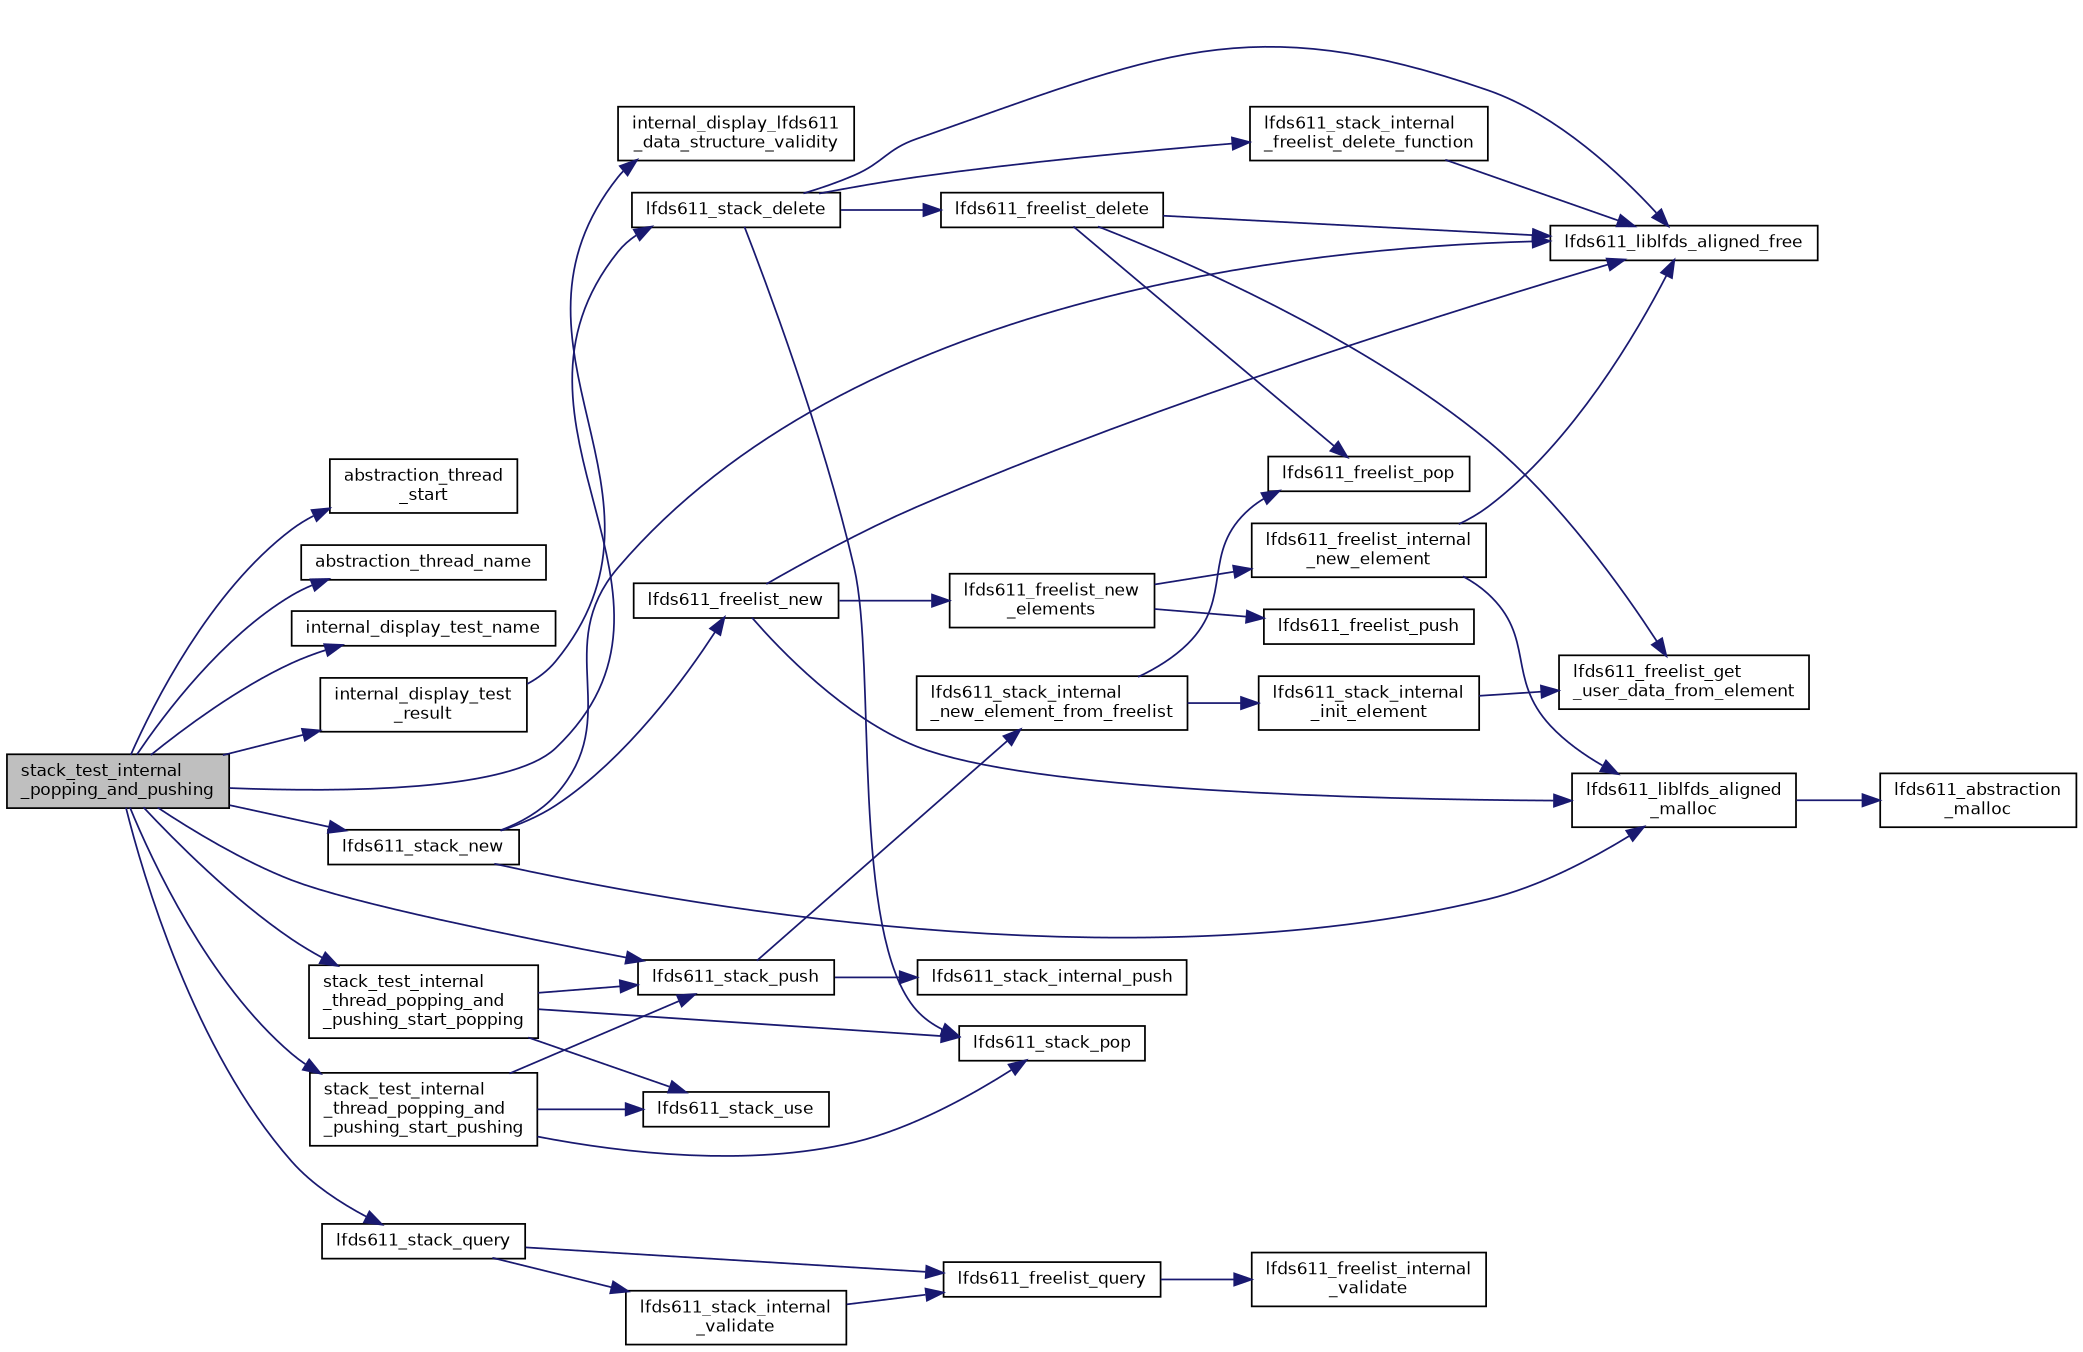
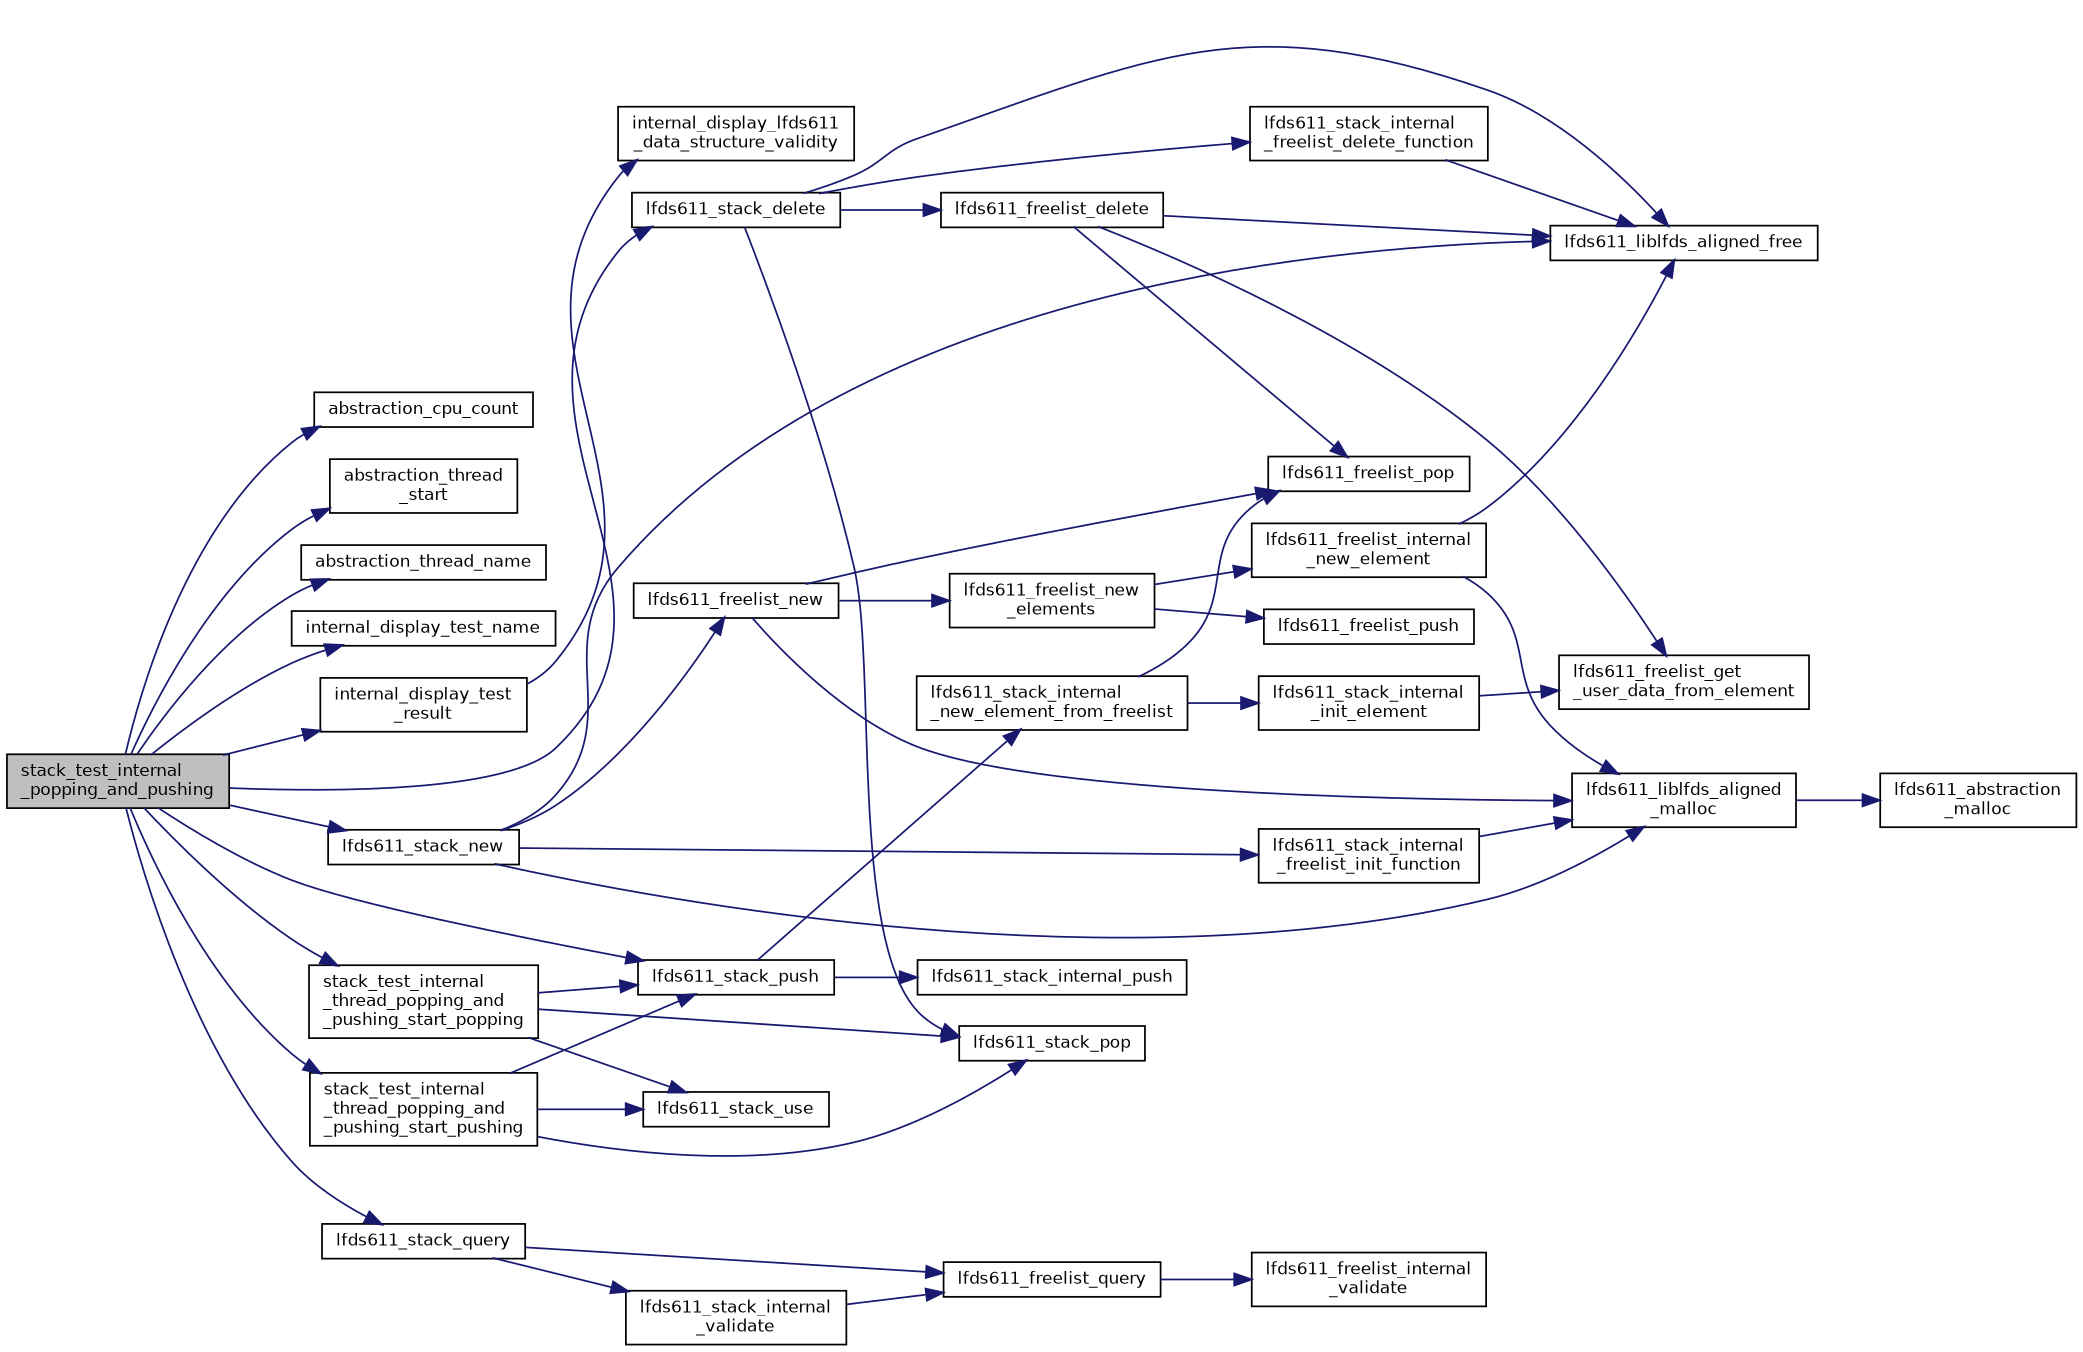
(1179, 404) -> (1030, 536)
none -> (424, 410)
none -> (1369, 856)
